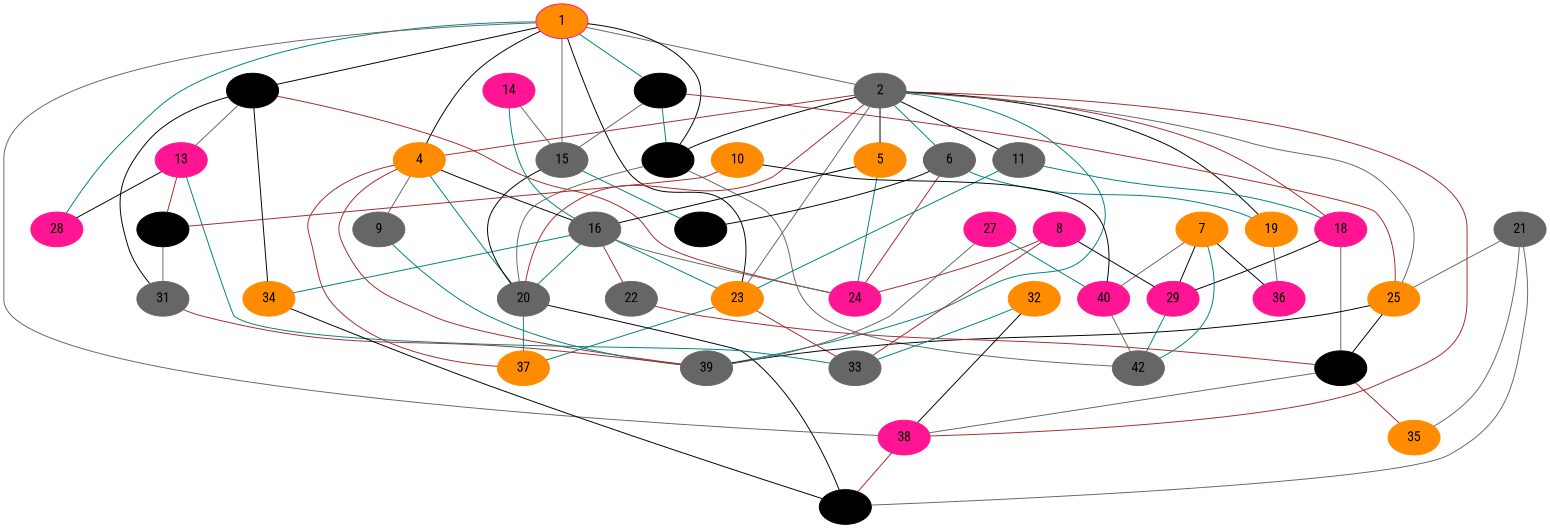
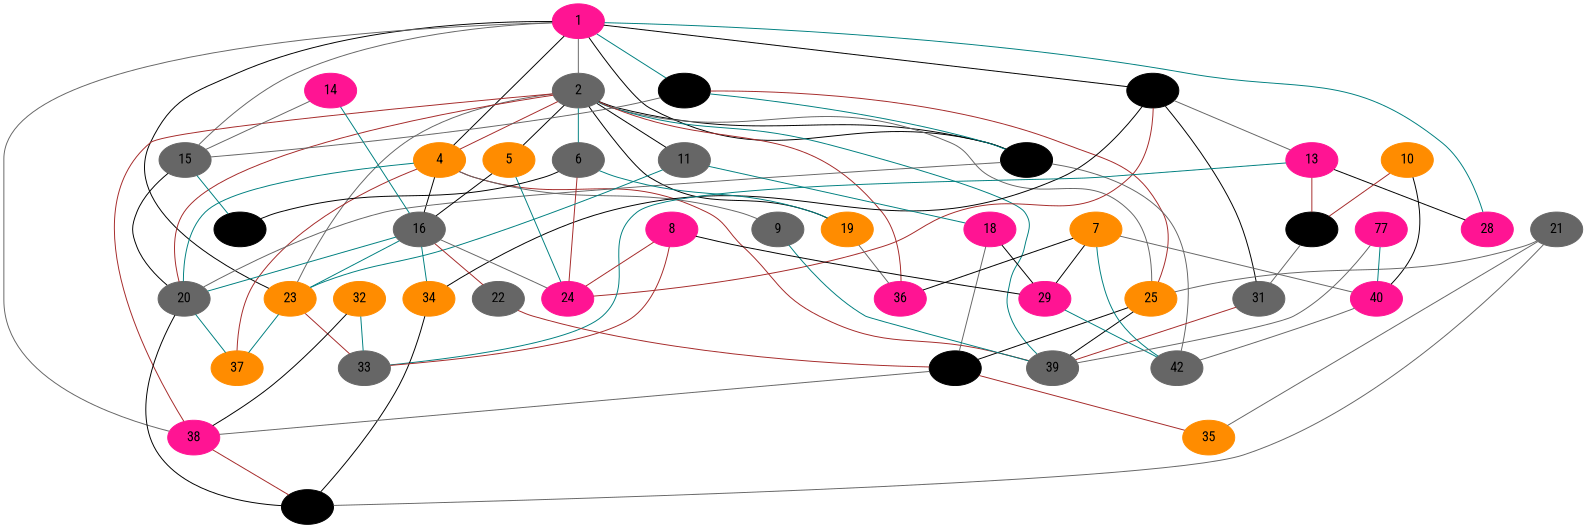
(562, 21) -> (578, 21)
(1159, 128) -> (785, 146)
(990, 229) -> (1381, 229)
